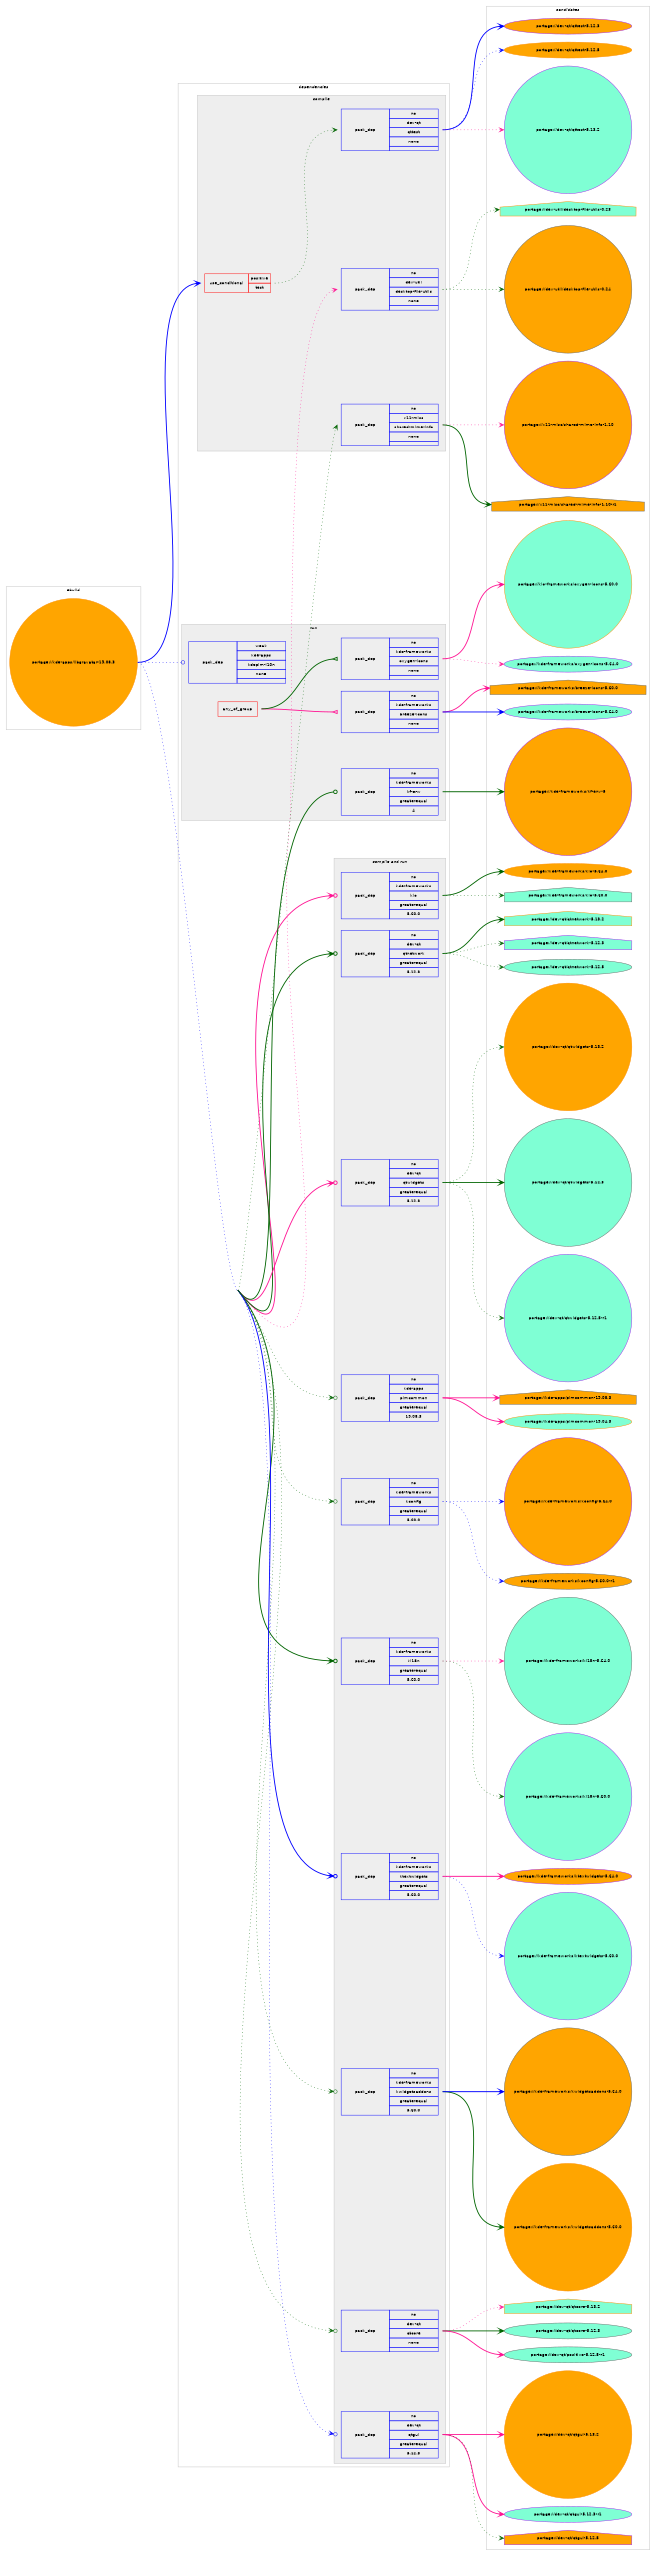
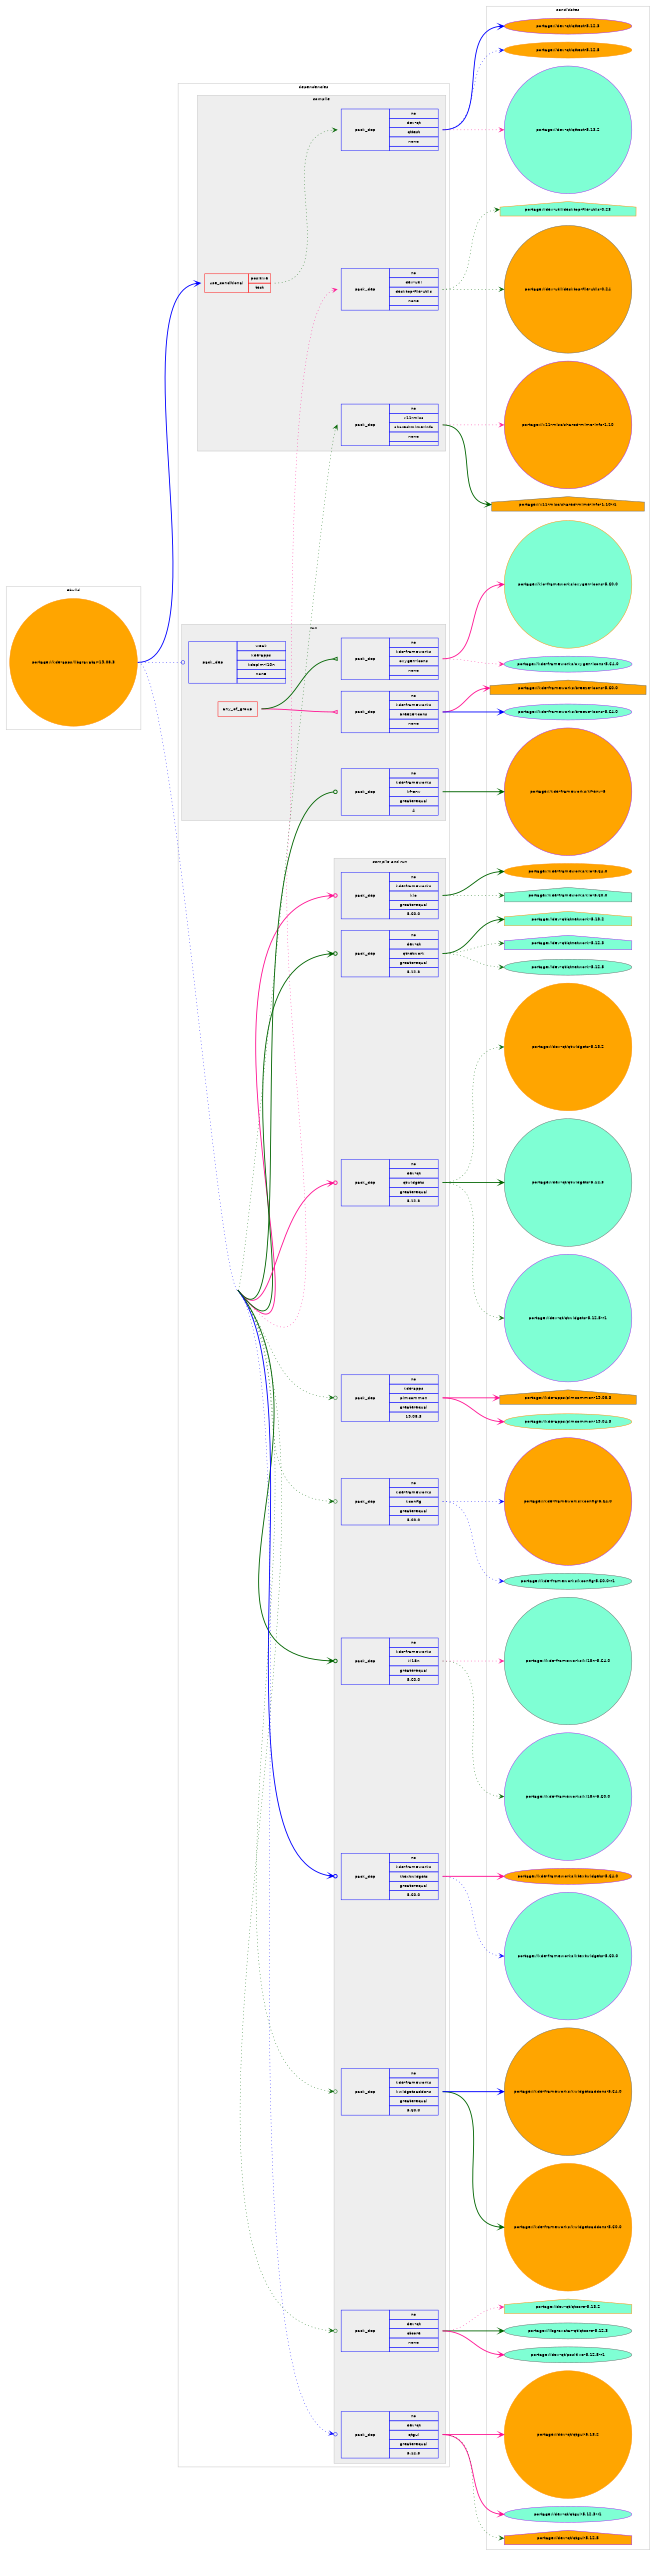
(568, 1581) -> (568, 1581)
(568, 2331) -> (568, 2331)
